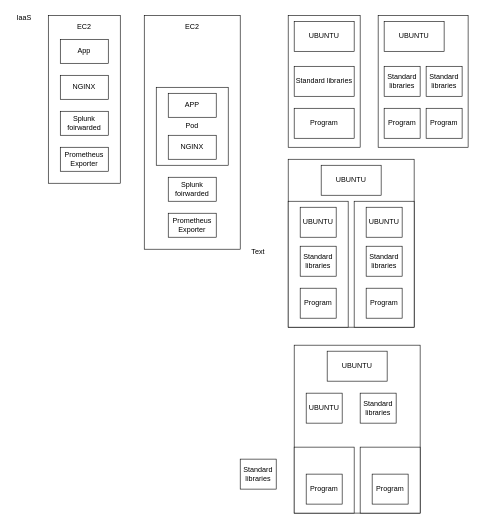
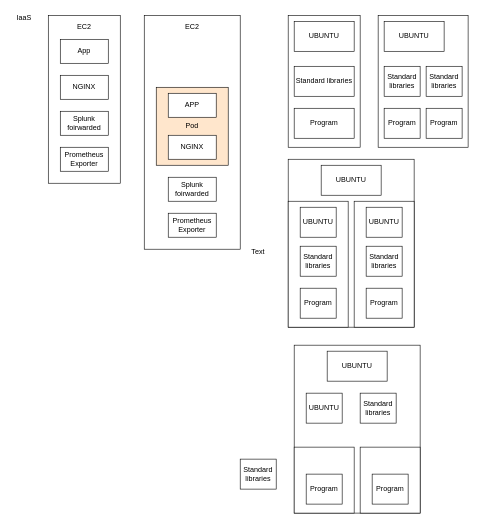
(192, 126) -> (192, 126)
